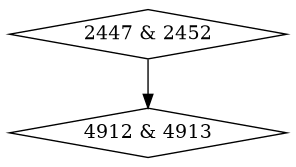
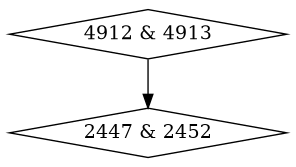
(148, 77) -> (148, 77)
